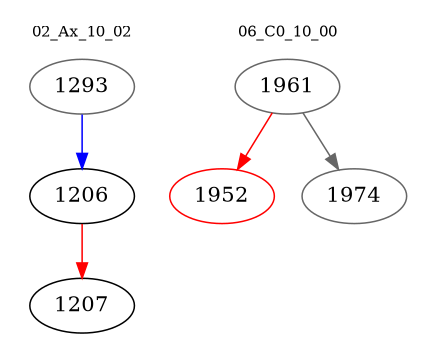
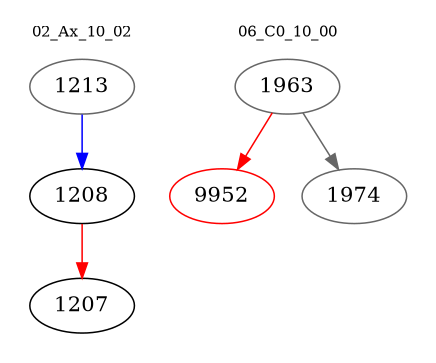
(82, 87) -> (82, 87)
(287, 87) -> (287, 87)
(82, 196) -> (82, 196)
(222, 196) -> (222, 196)
